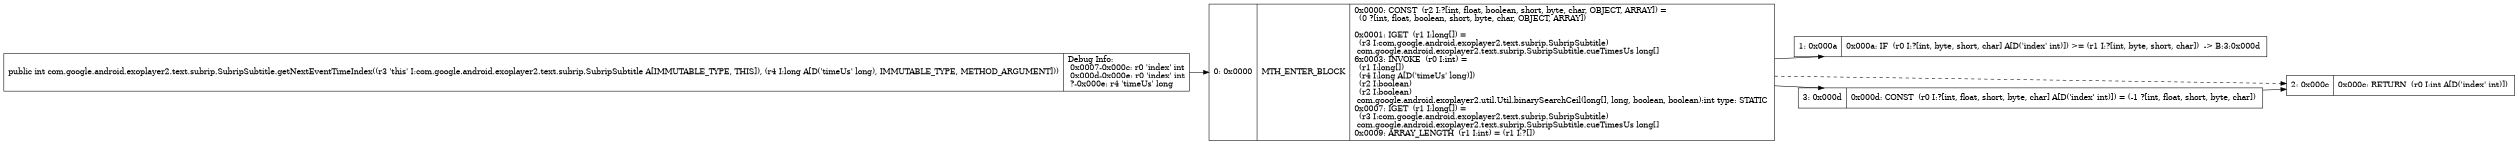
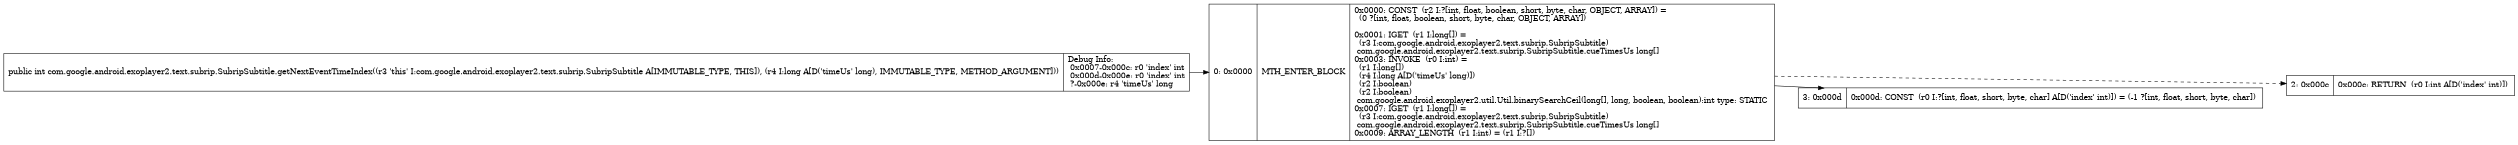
(2030, 47) -> none
(1412, 60) -> (1412, 60)
(2272, 90) -> none
